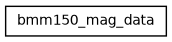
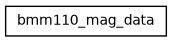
(86, 21) -> (86, 21)
